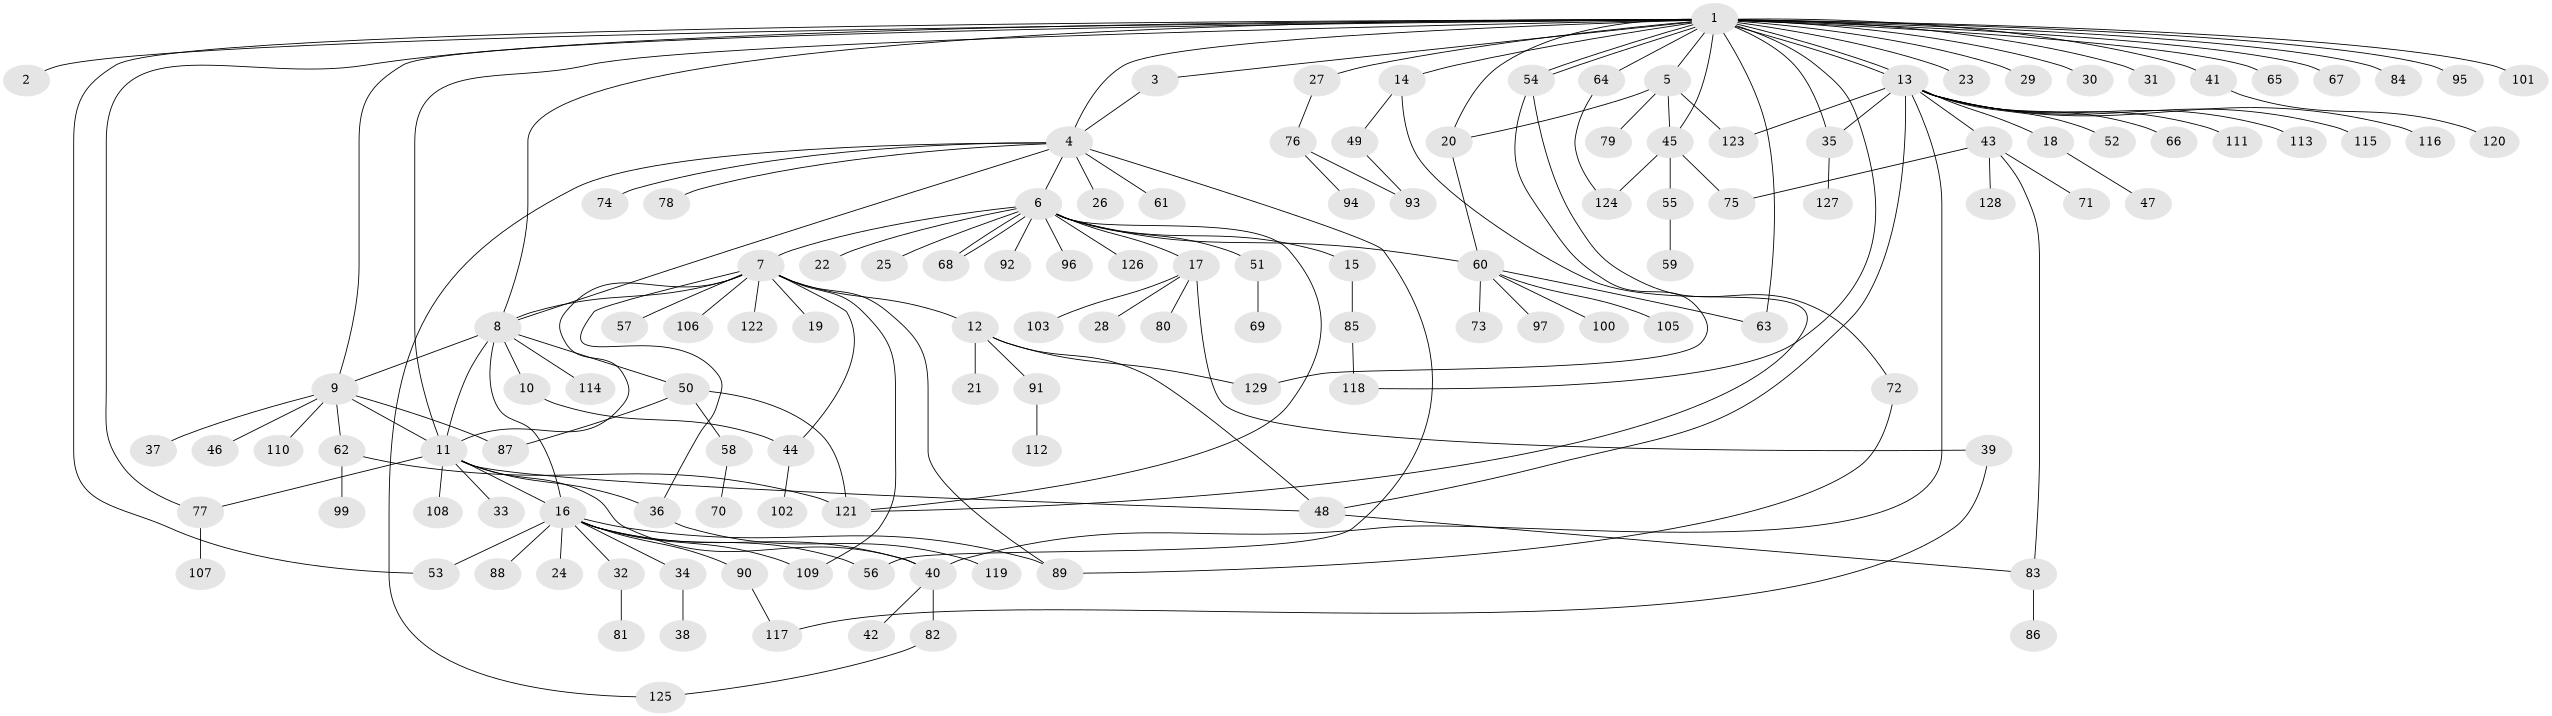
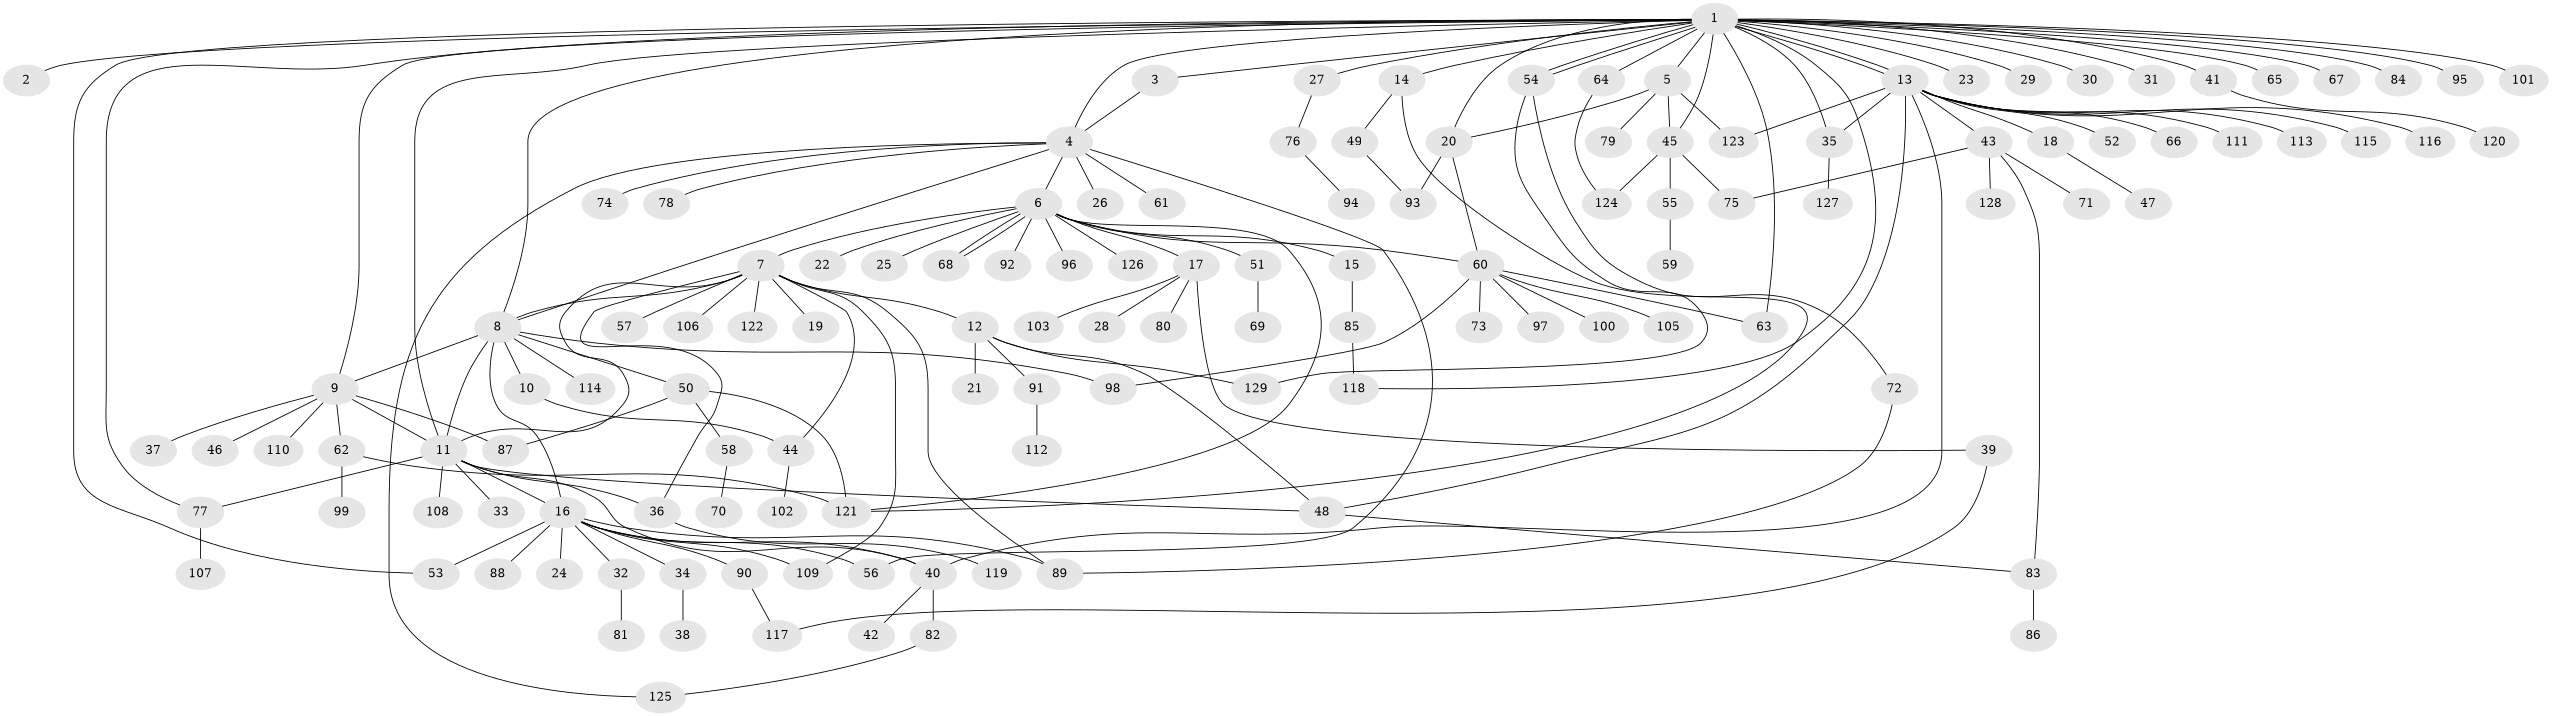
(1353, 173) -> (1434, 168)
none -> (1113, 389)
